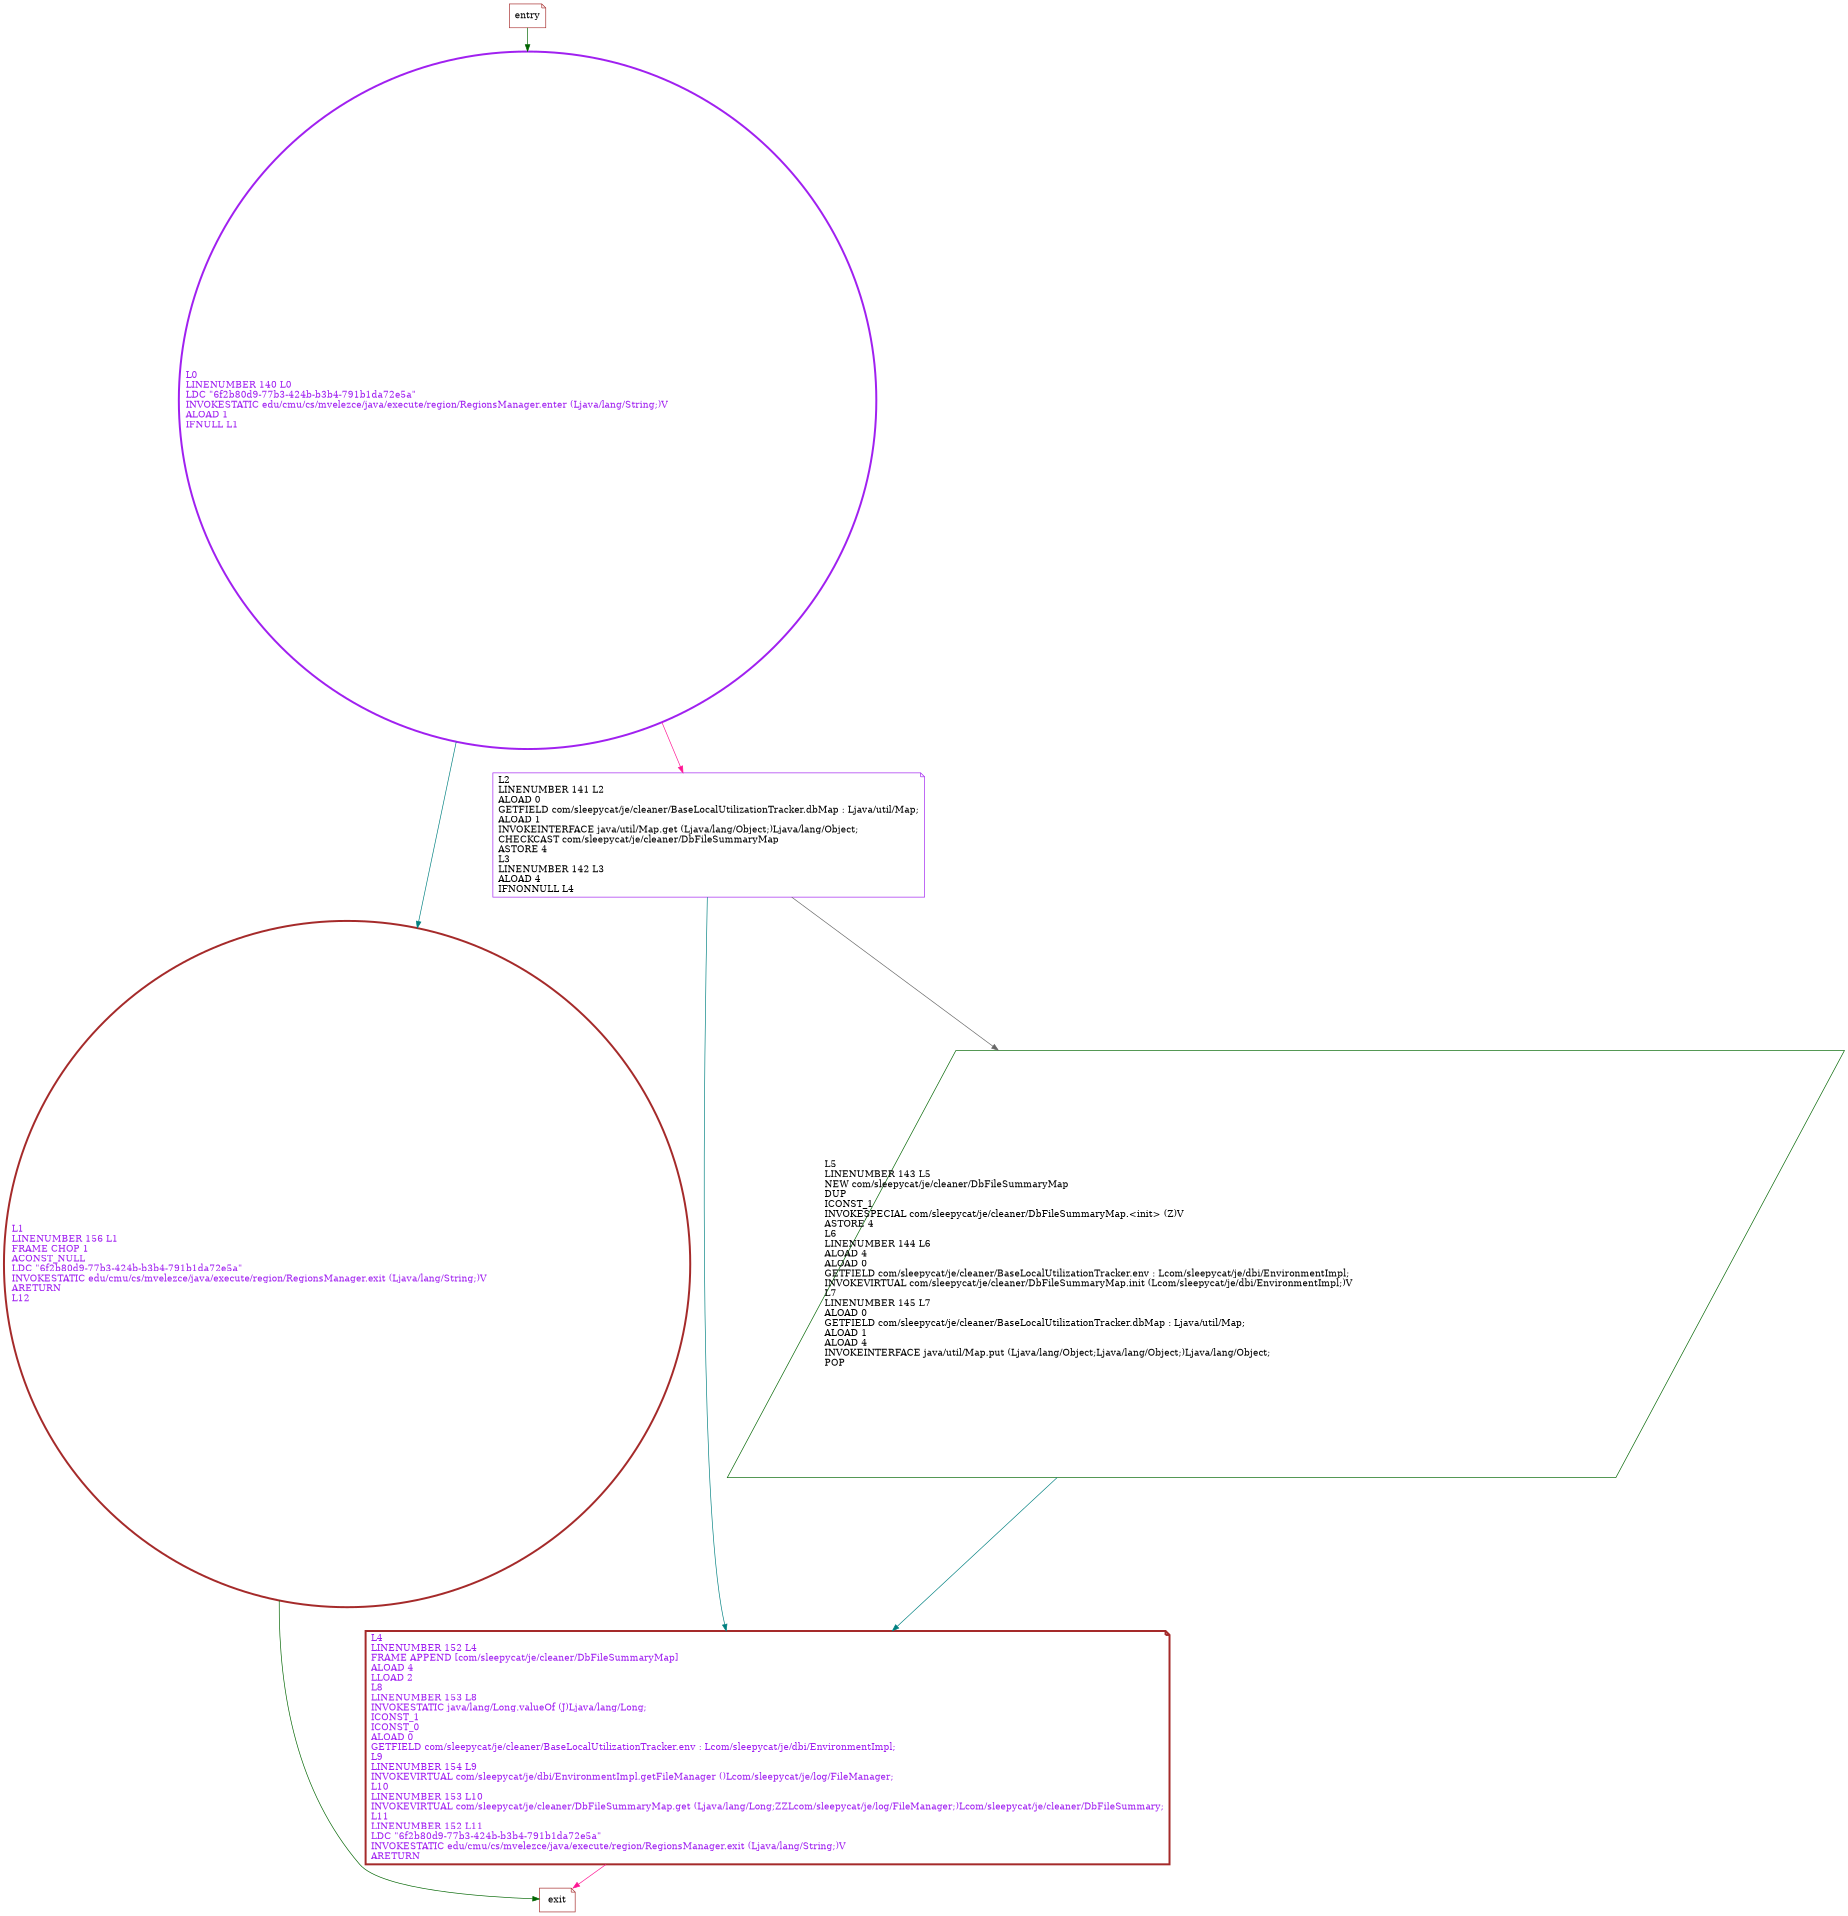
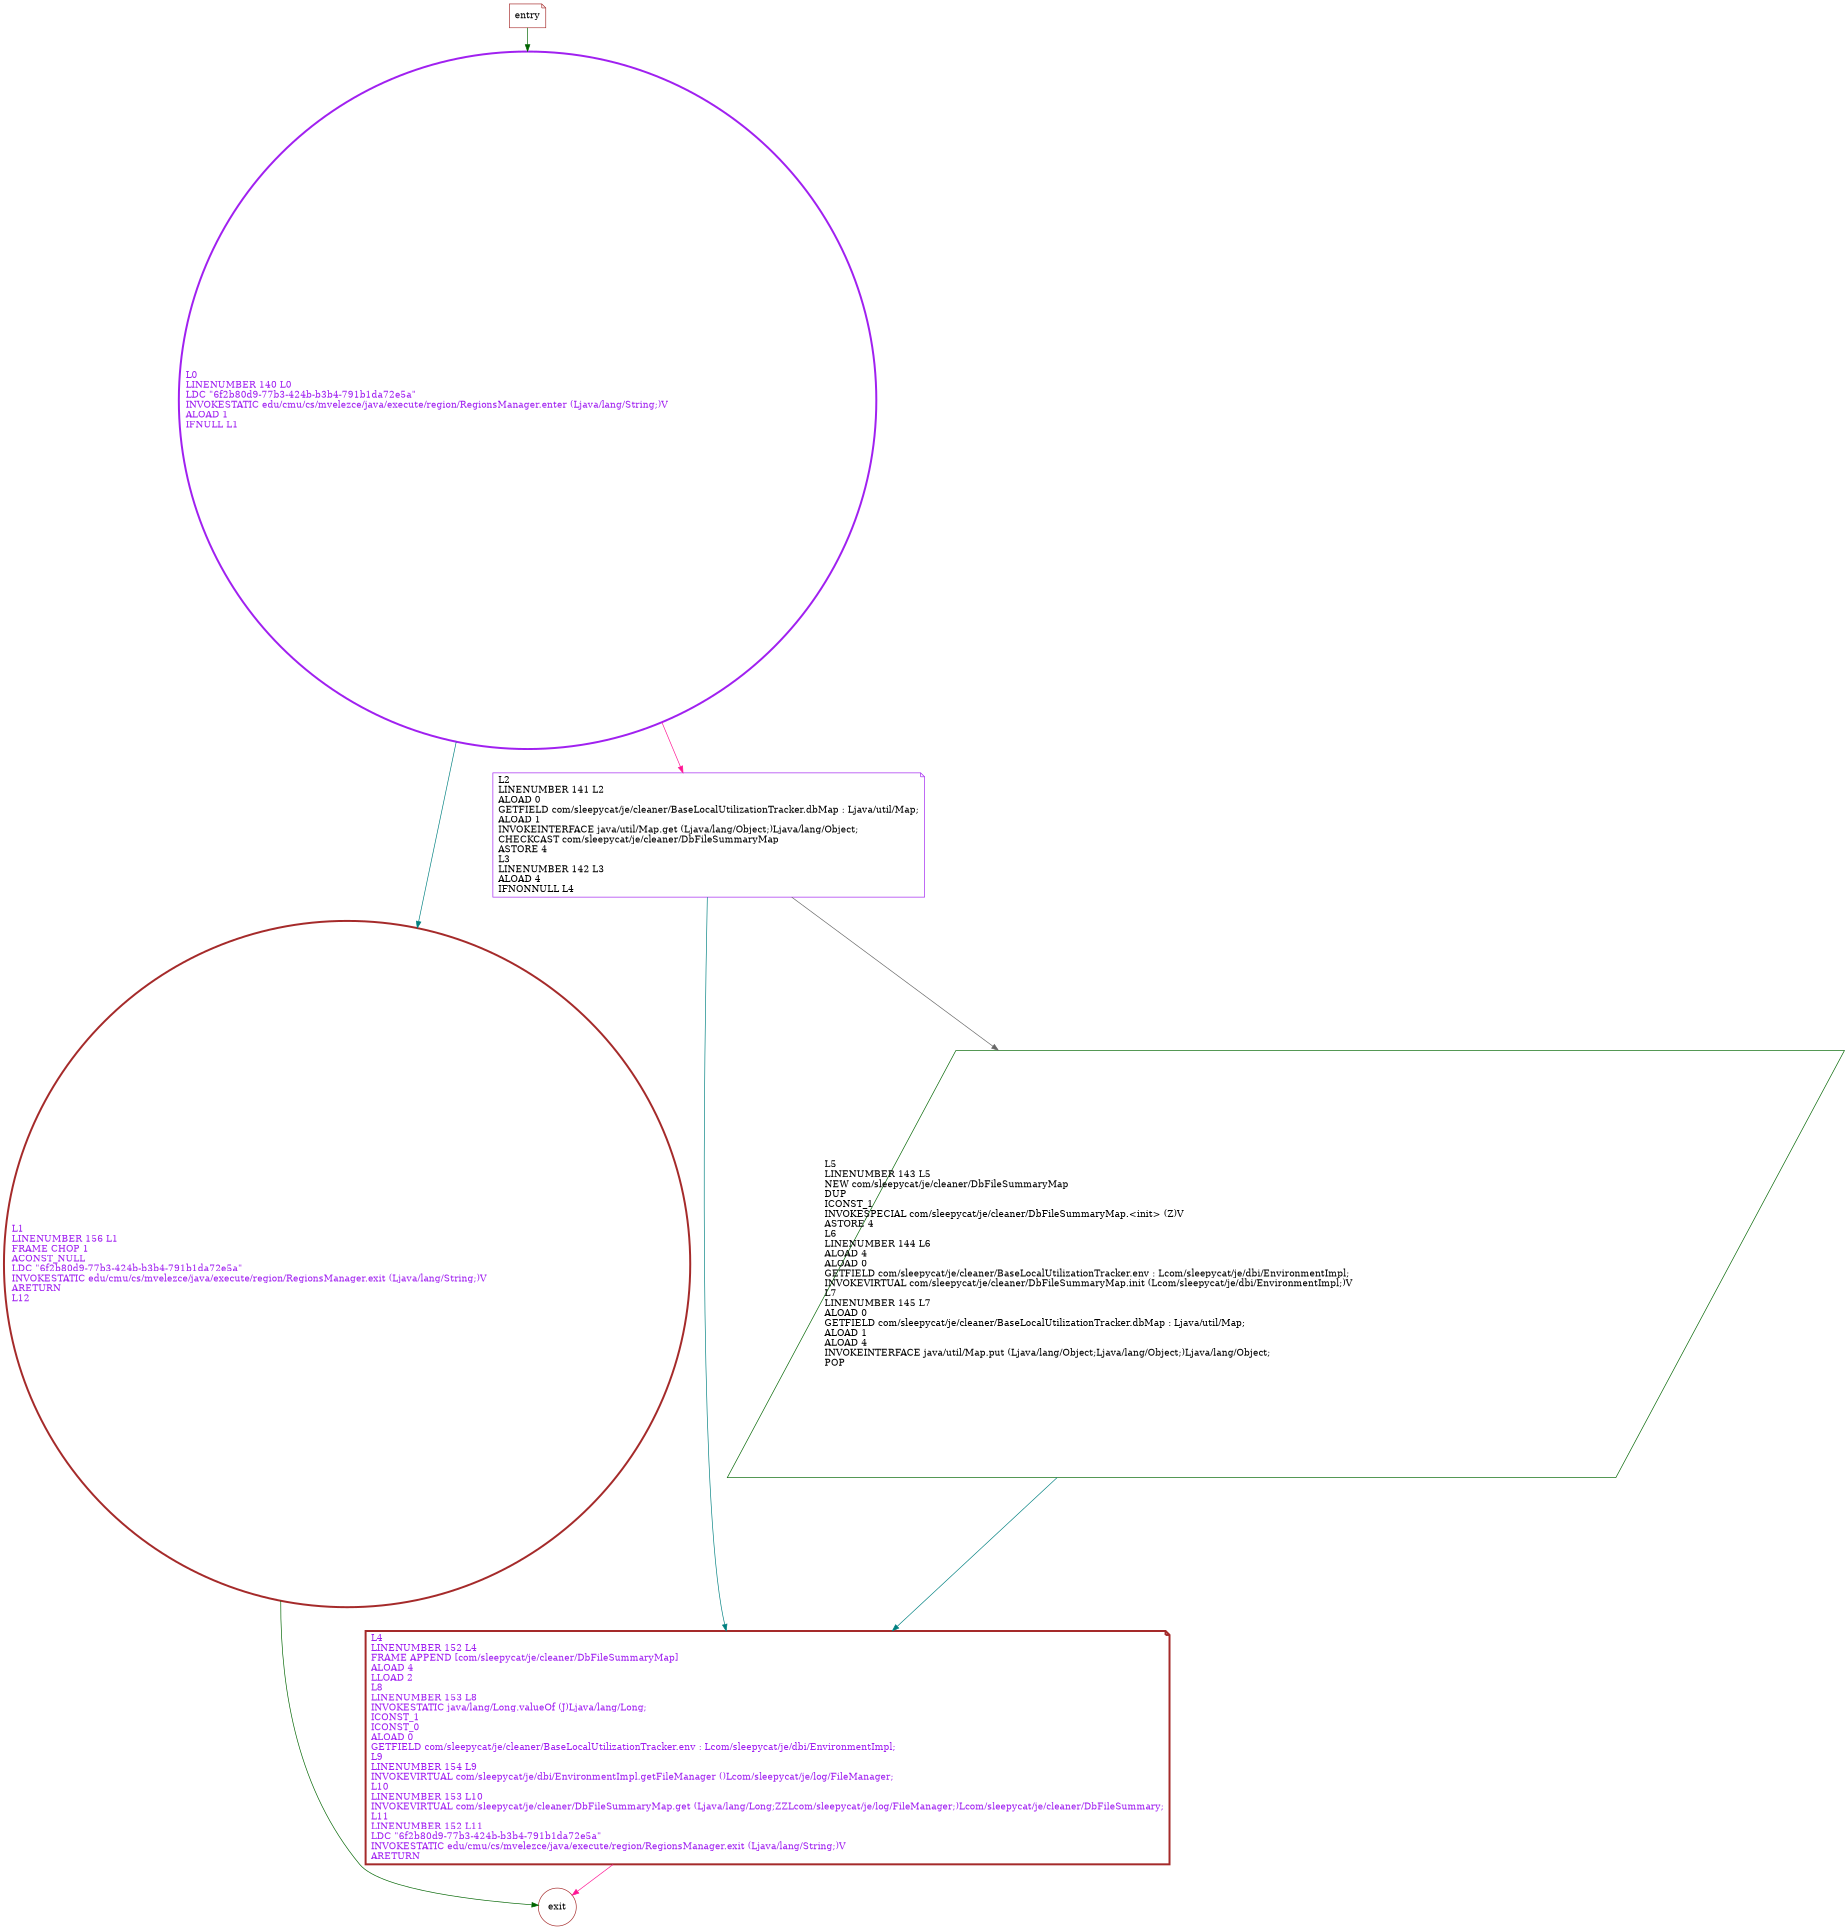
(557, 1900) -> (557, 1907)
